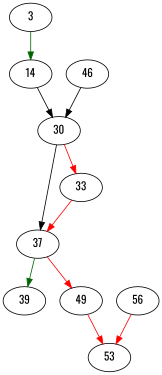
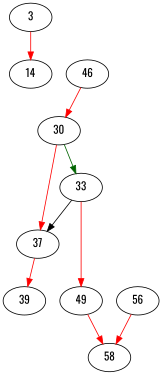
(31, 42) -> (31, 42)
(43, 99) -> none
(75, 99) -> (75, 99)
(69, 155) -> (69, 155)
(49, 183) -> (49, 183)
(62, 213) -> (62, 213)
(32, 268) -> (32, 268)
(57, 269) -> (81, 240)
(109, 358) -> (109, 358)
